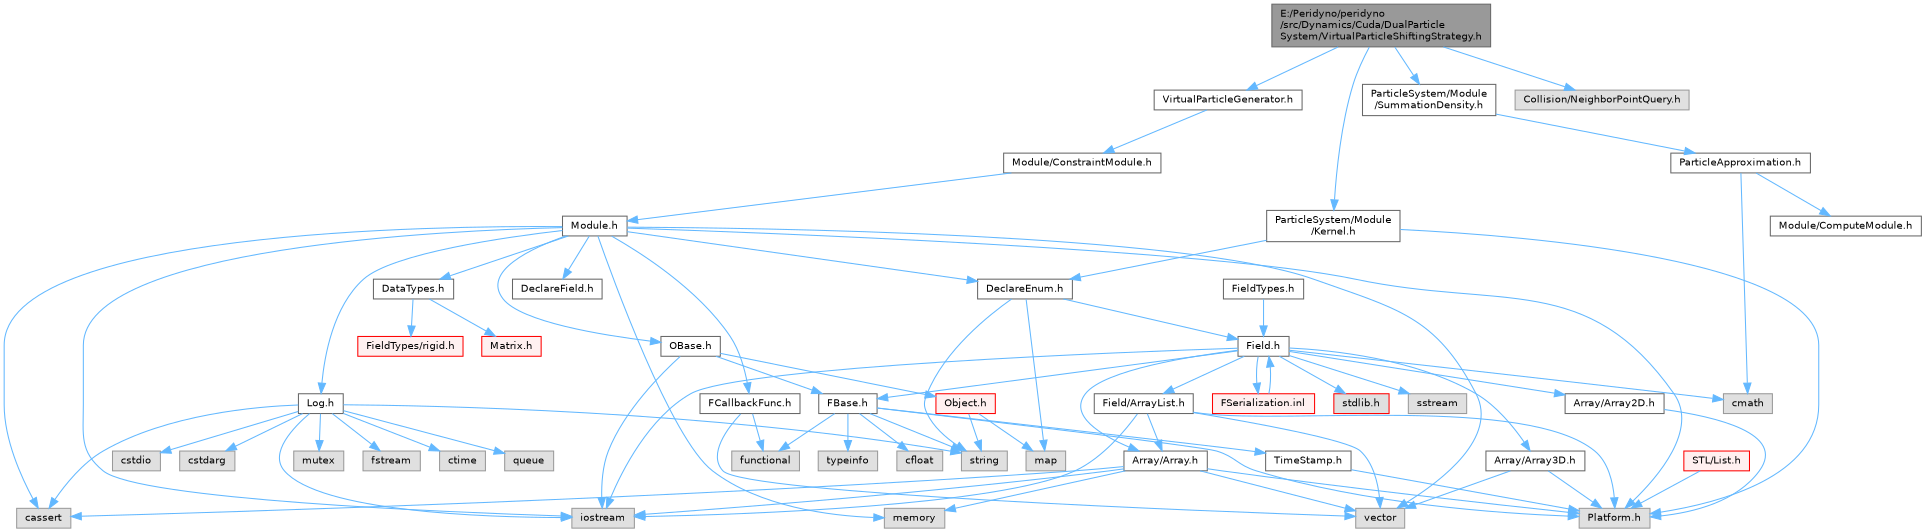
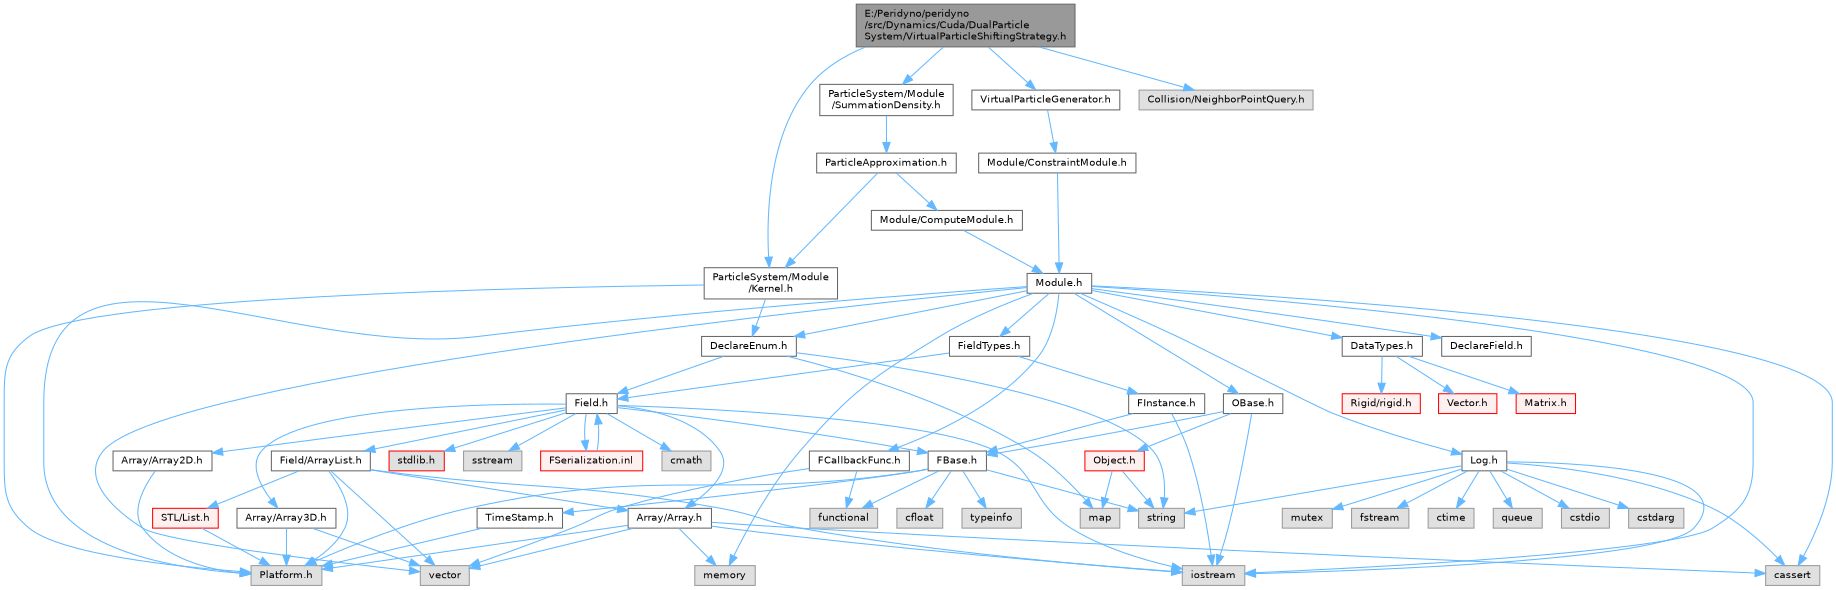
none -> (998, 249)
(1744, 273) -> (835, 216)
none -> (1028, 311)
(410, 346) -> (1381, 404)
none -> (1167, 404)
none -> (1468, 404)
none -> (256, 488)
